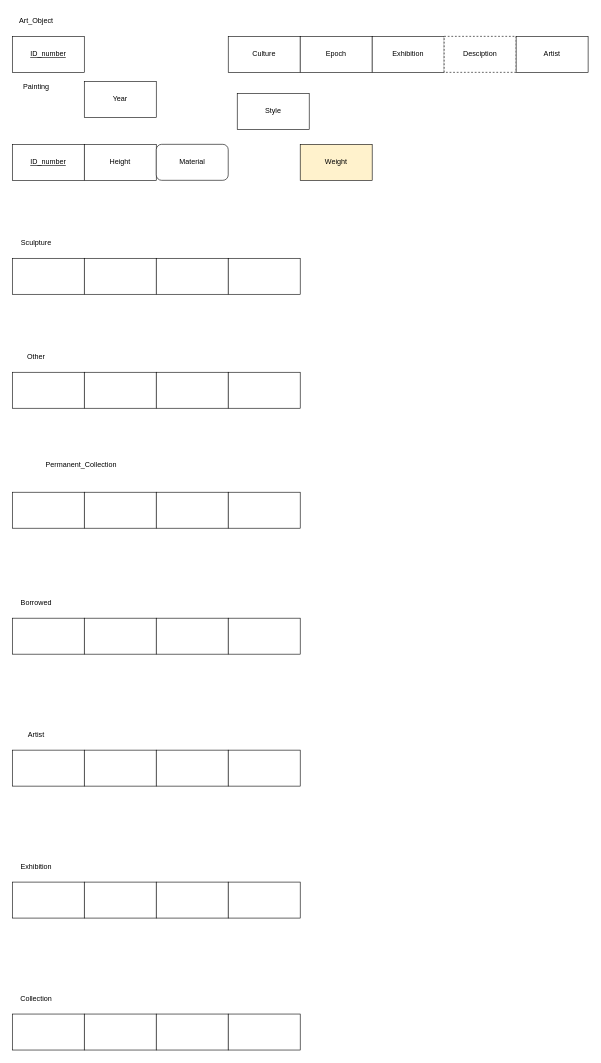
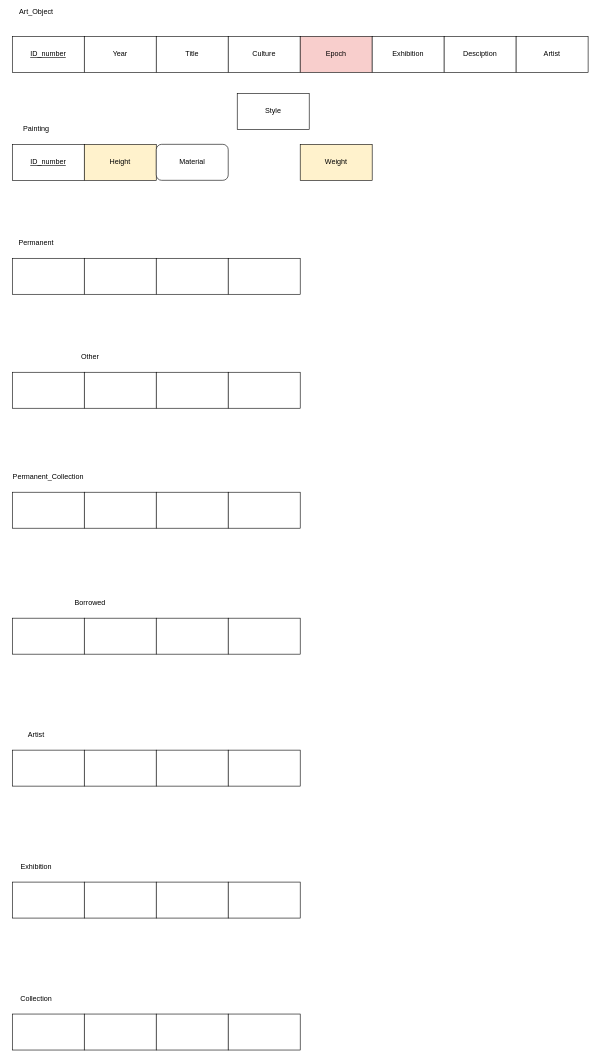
(36, 21) -> (36, 12)
none -> (192, 54)
(336, 54) -> (336, 54)
(480, 54) -> (480, 54)
(36, 87) -> (36, 129)
(120, 99) -> (120, 54)
(120, 162) -> (120, 162)
(36, 243) -> (36, 243)
(36, 357) -> (90, 357)
(81, 465) -> (48, 477)
(36, 603) -> (90, 603)
